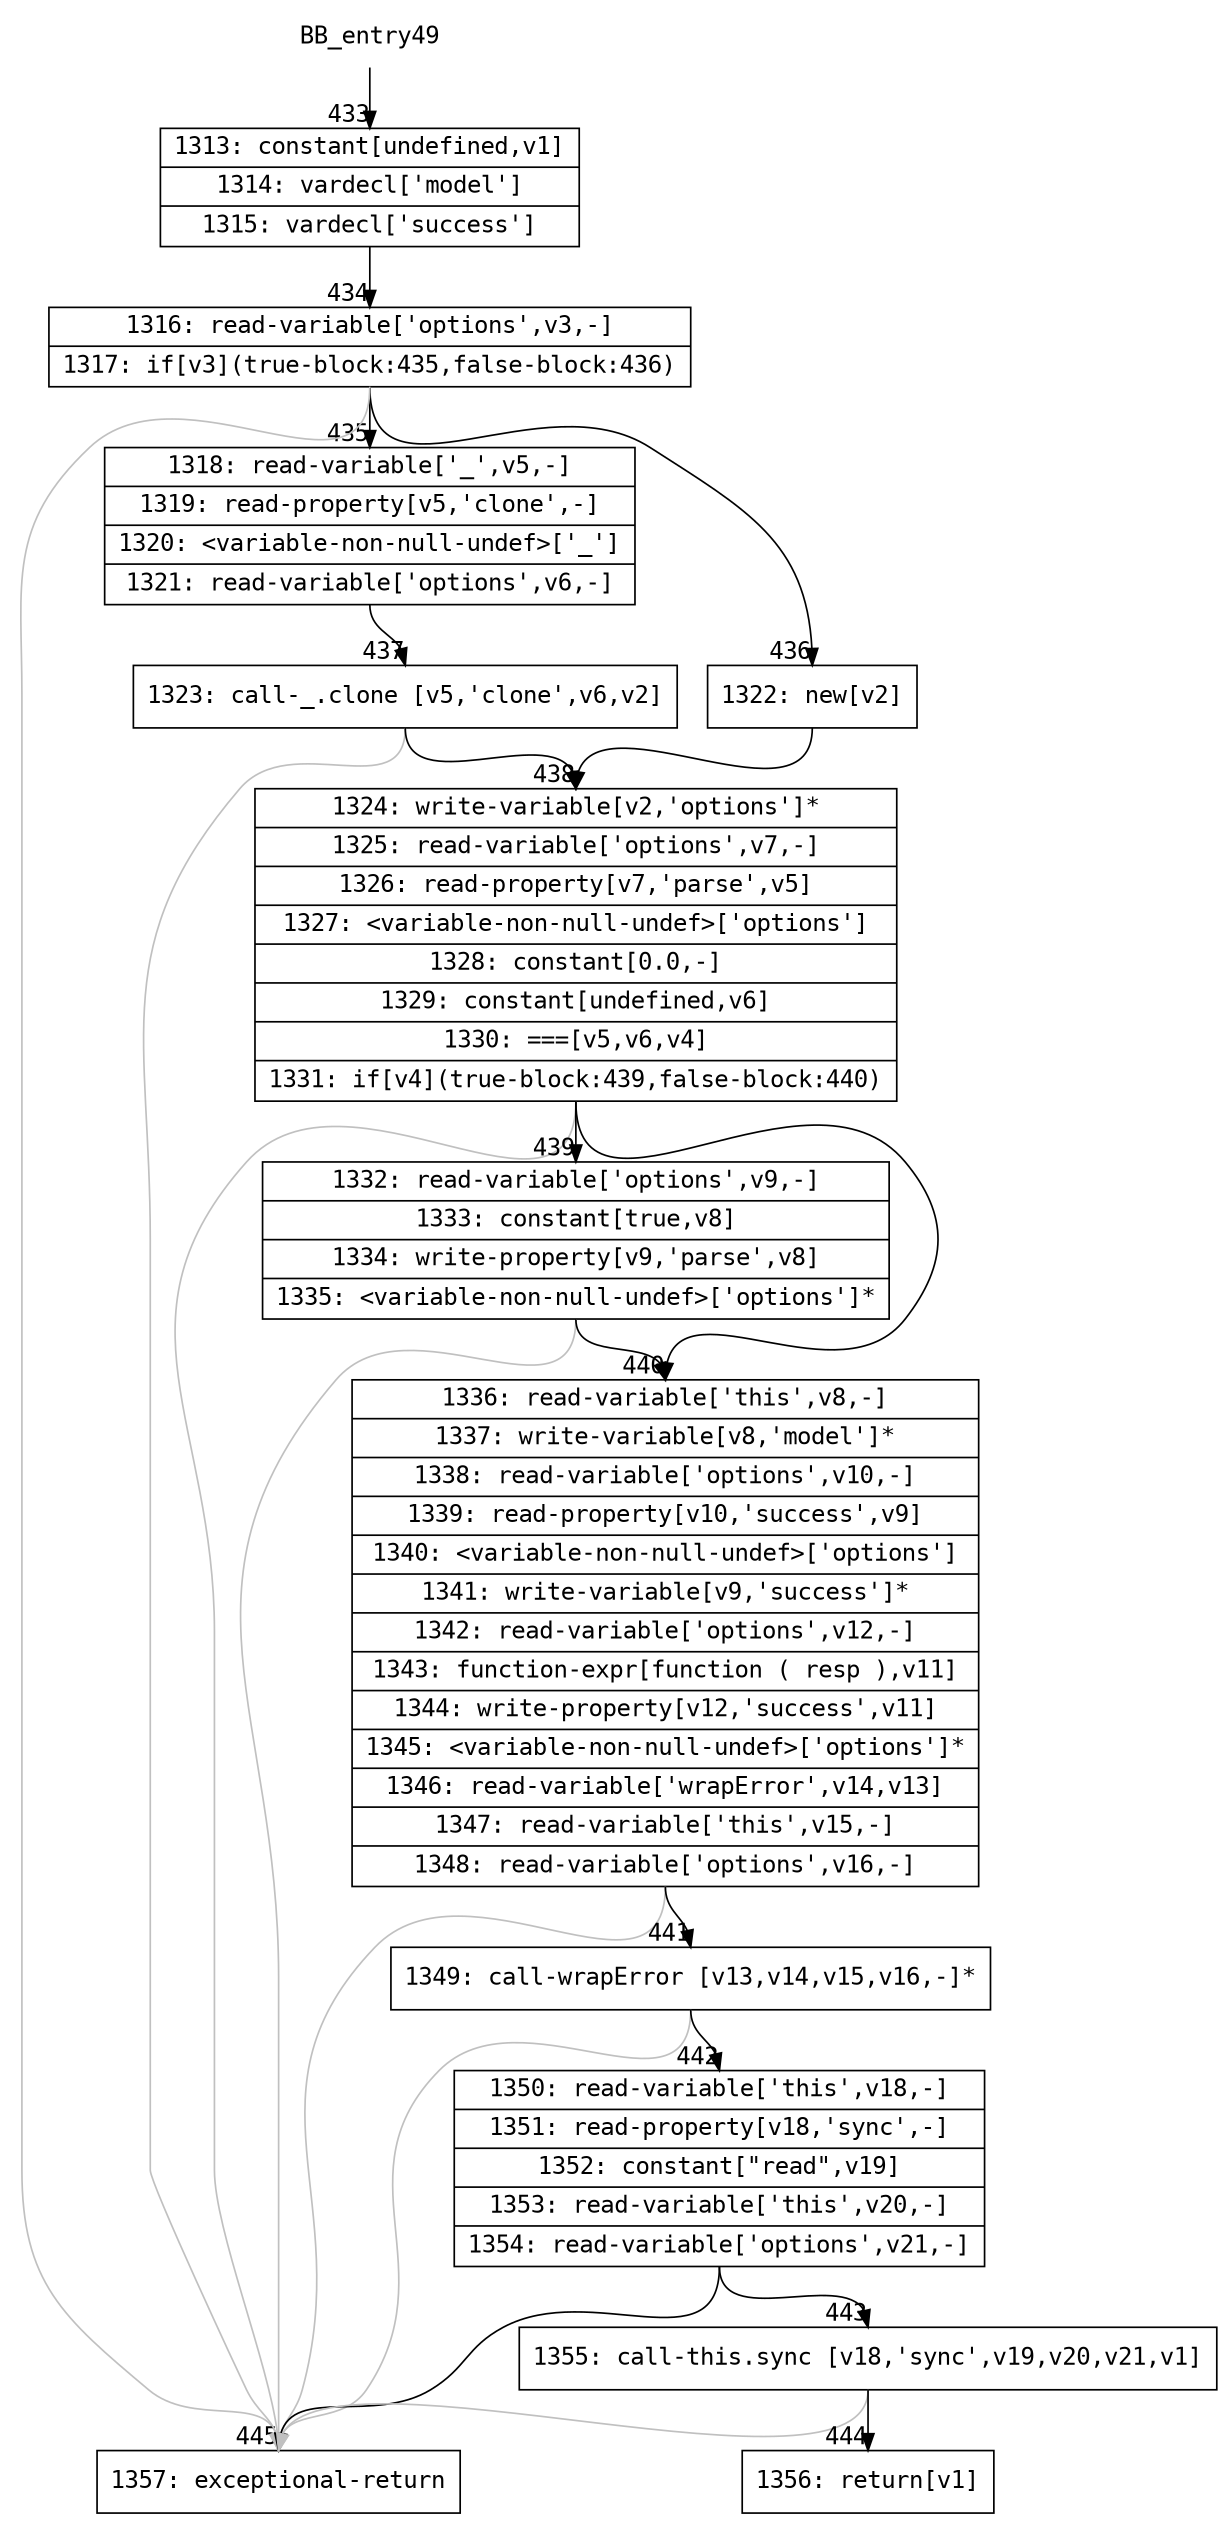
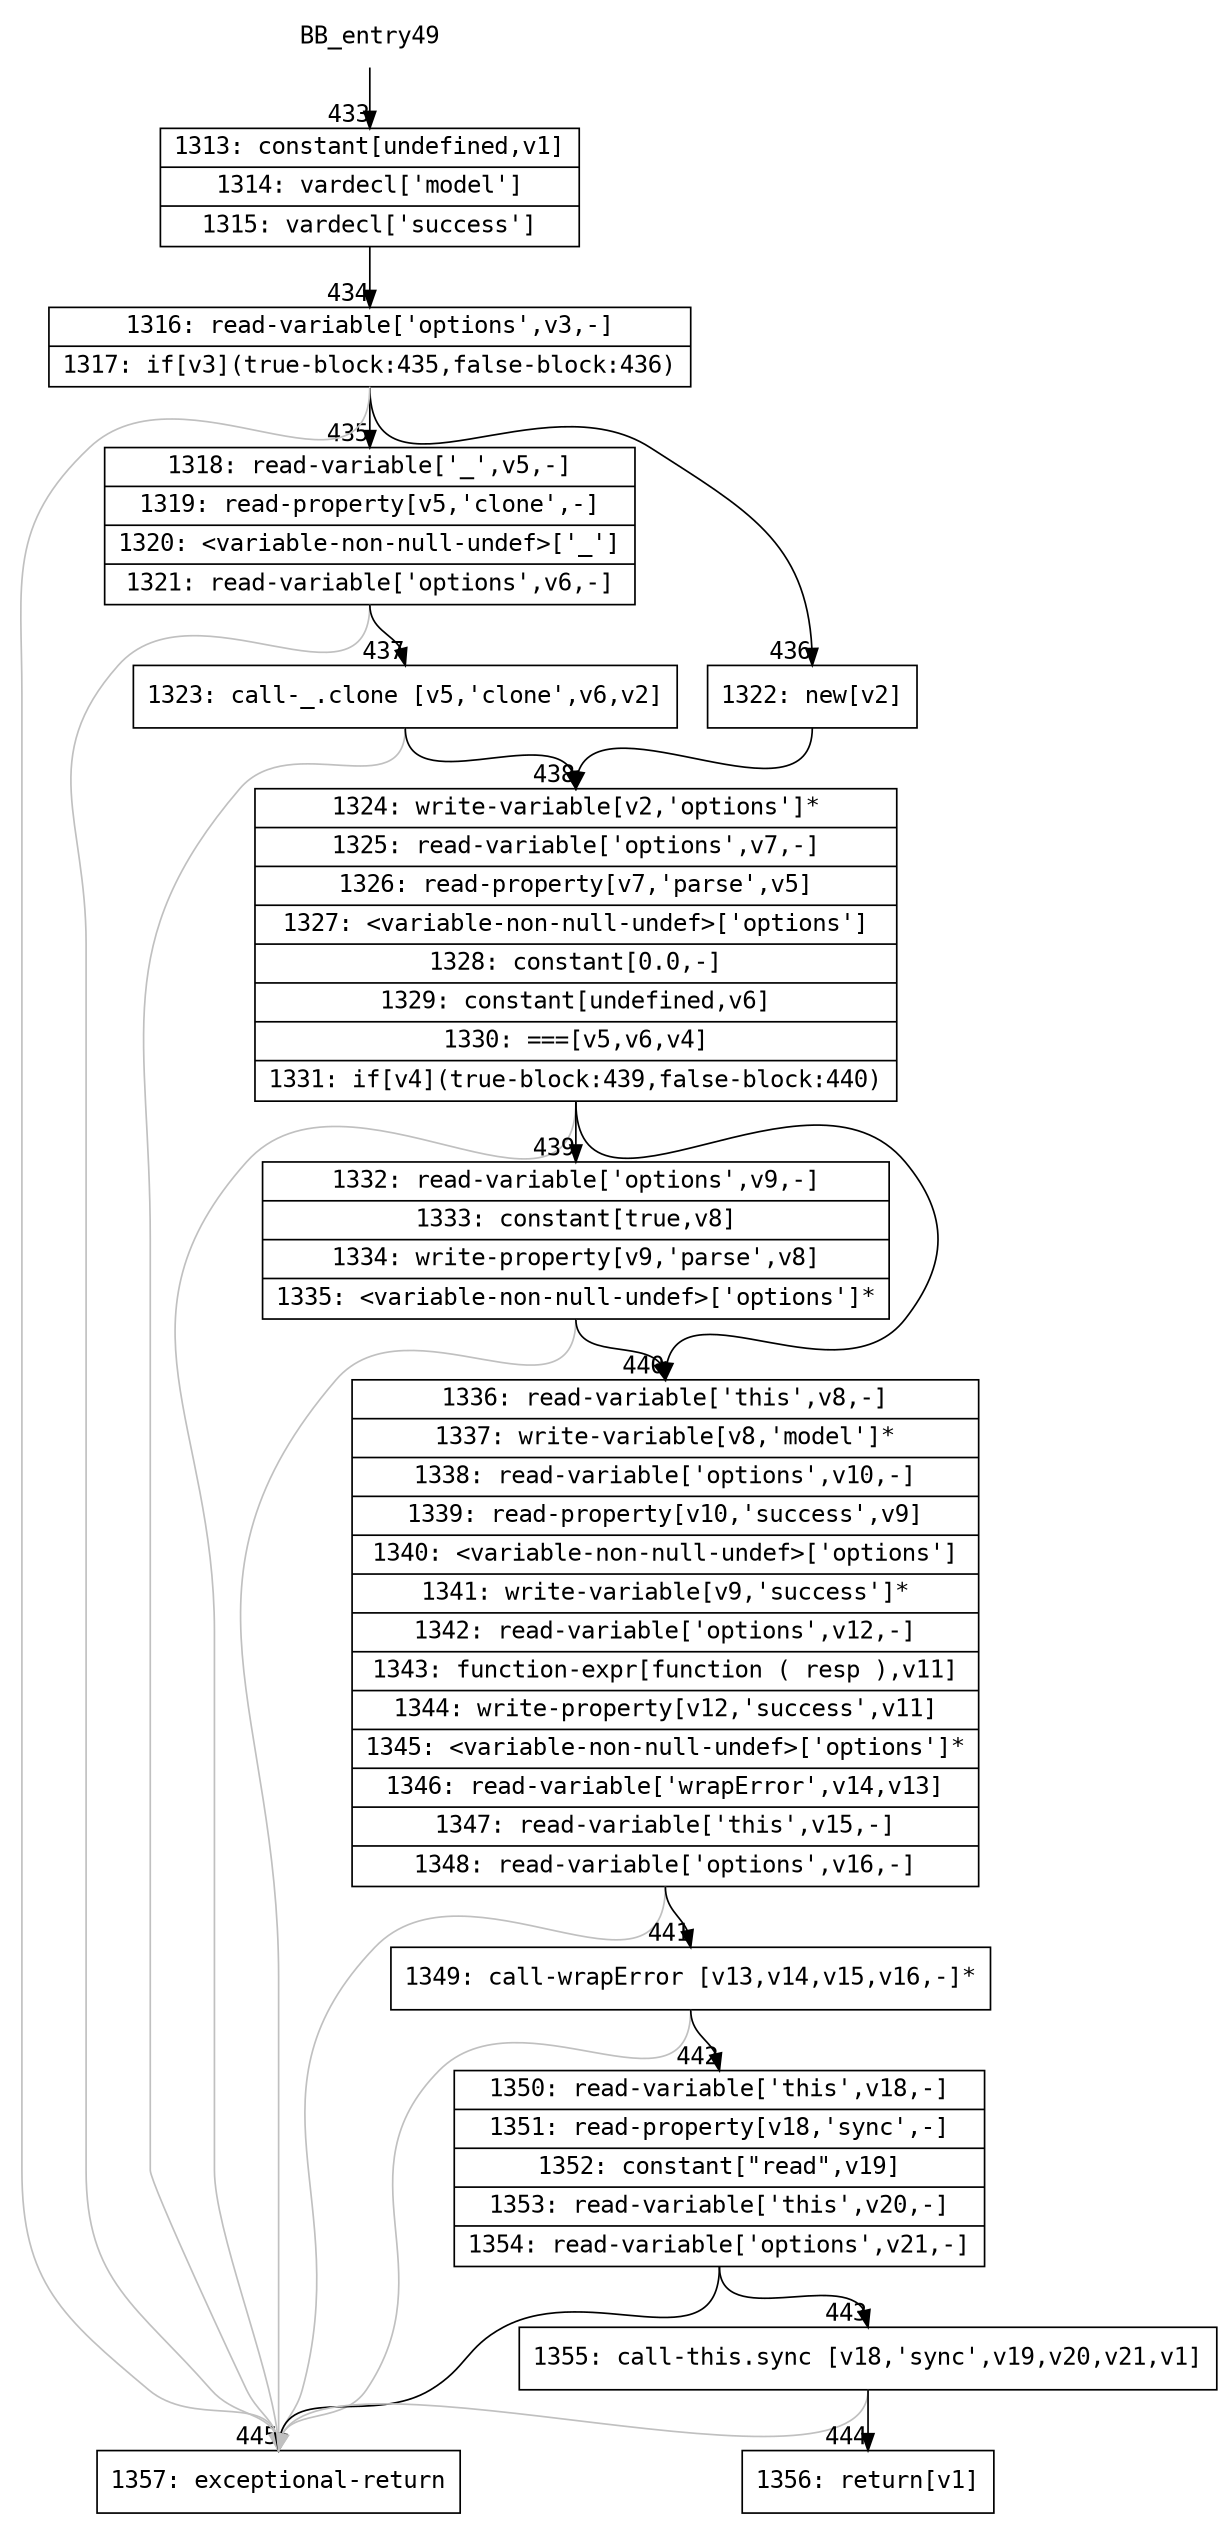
none -> (86, 1437)
